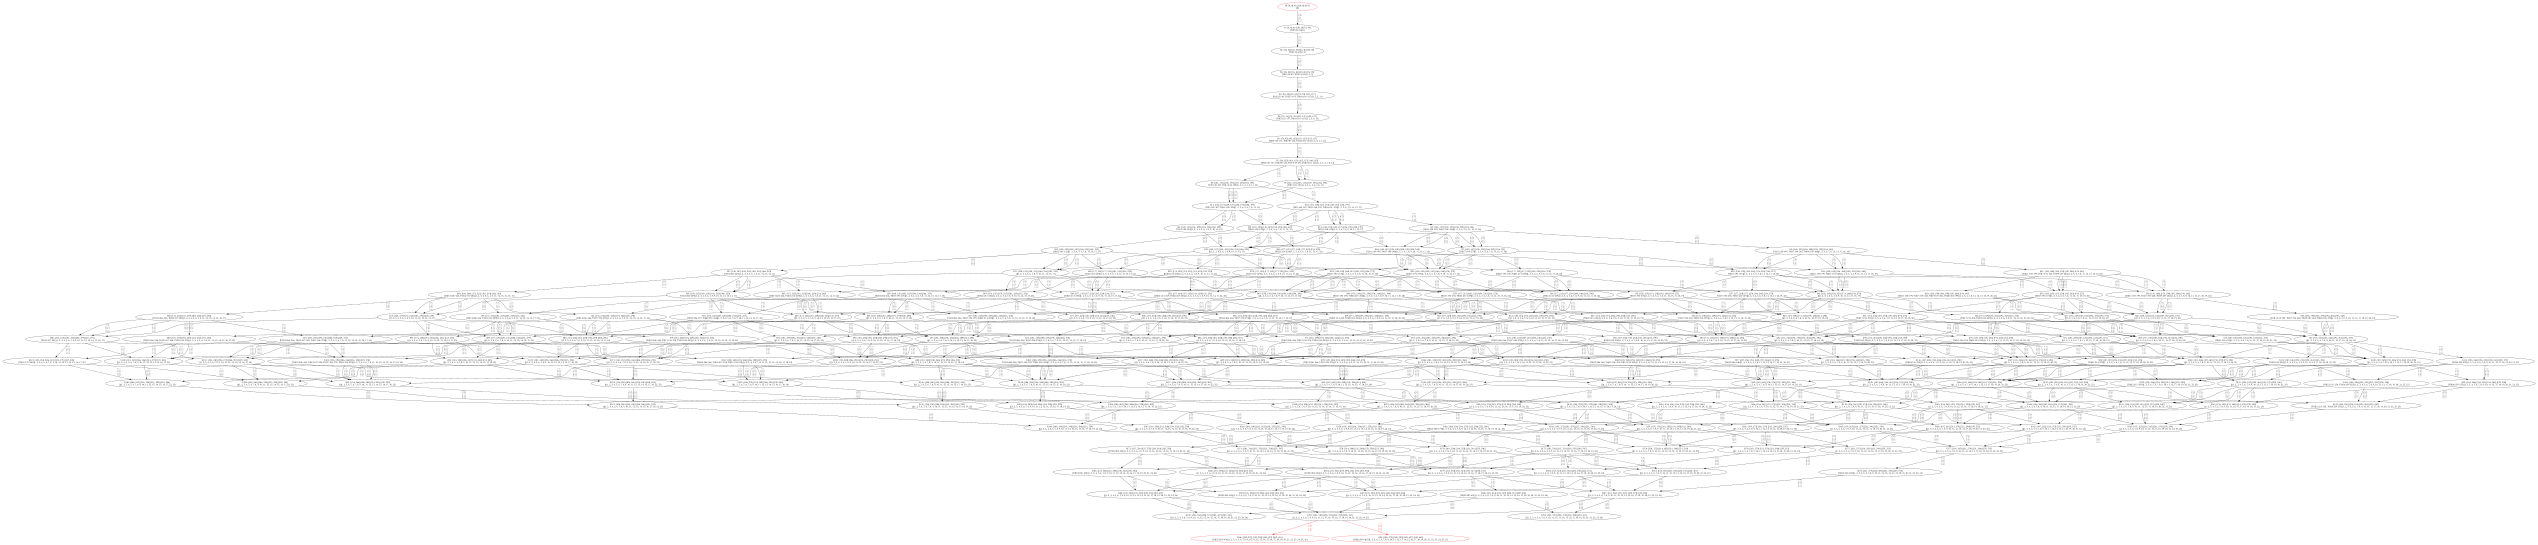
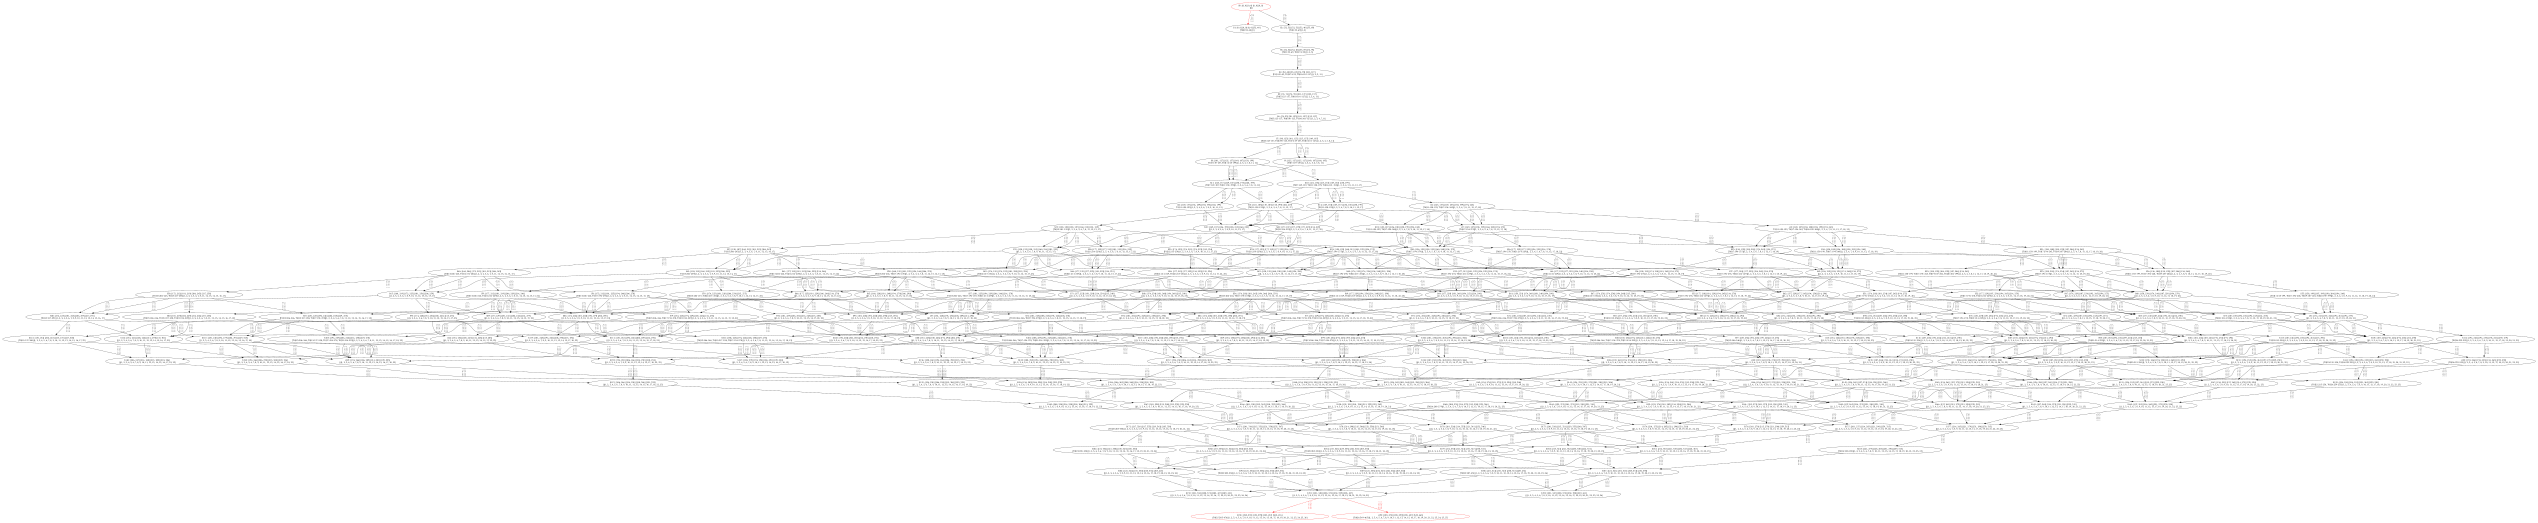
(1298, 17) -> (1249, 17)
(1298, 39) -> (1274, 17)
